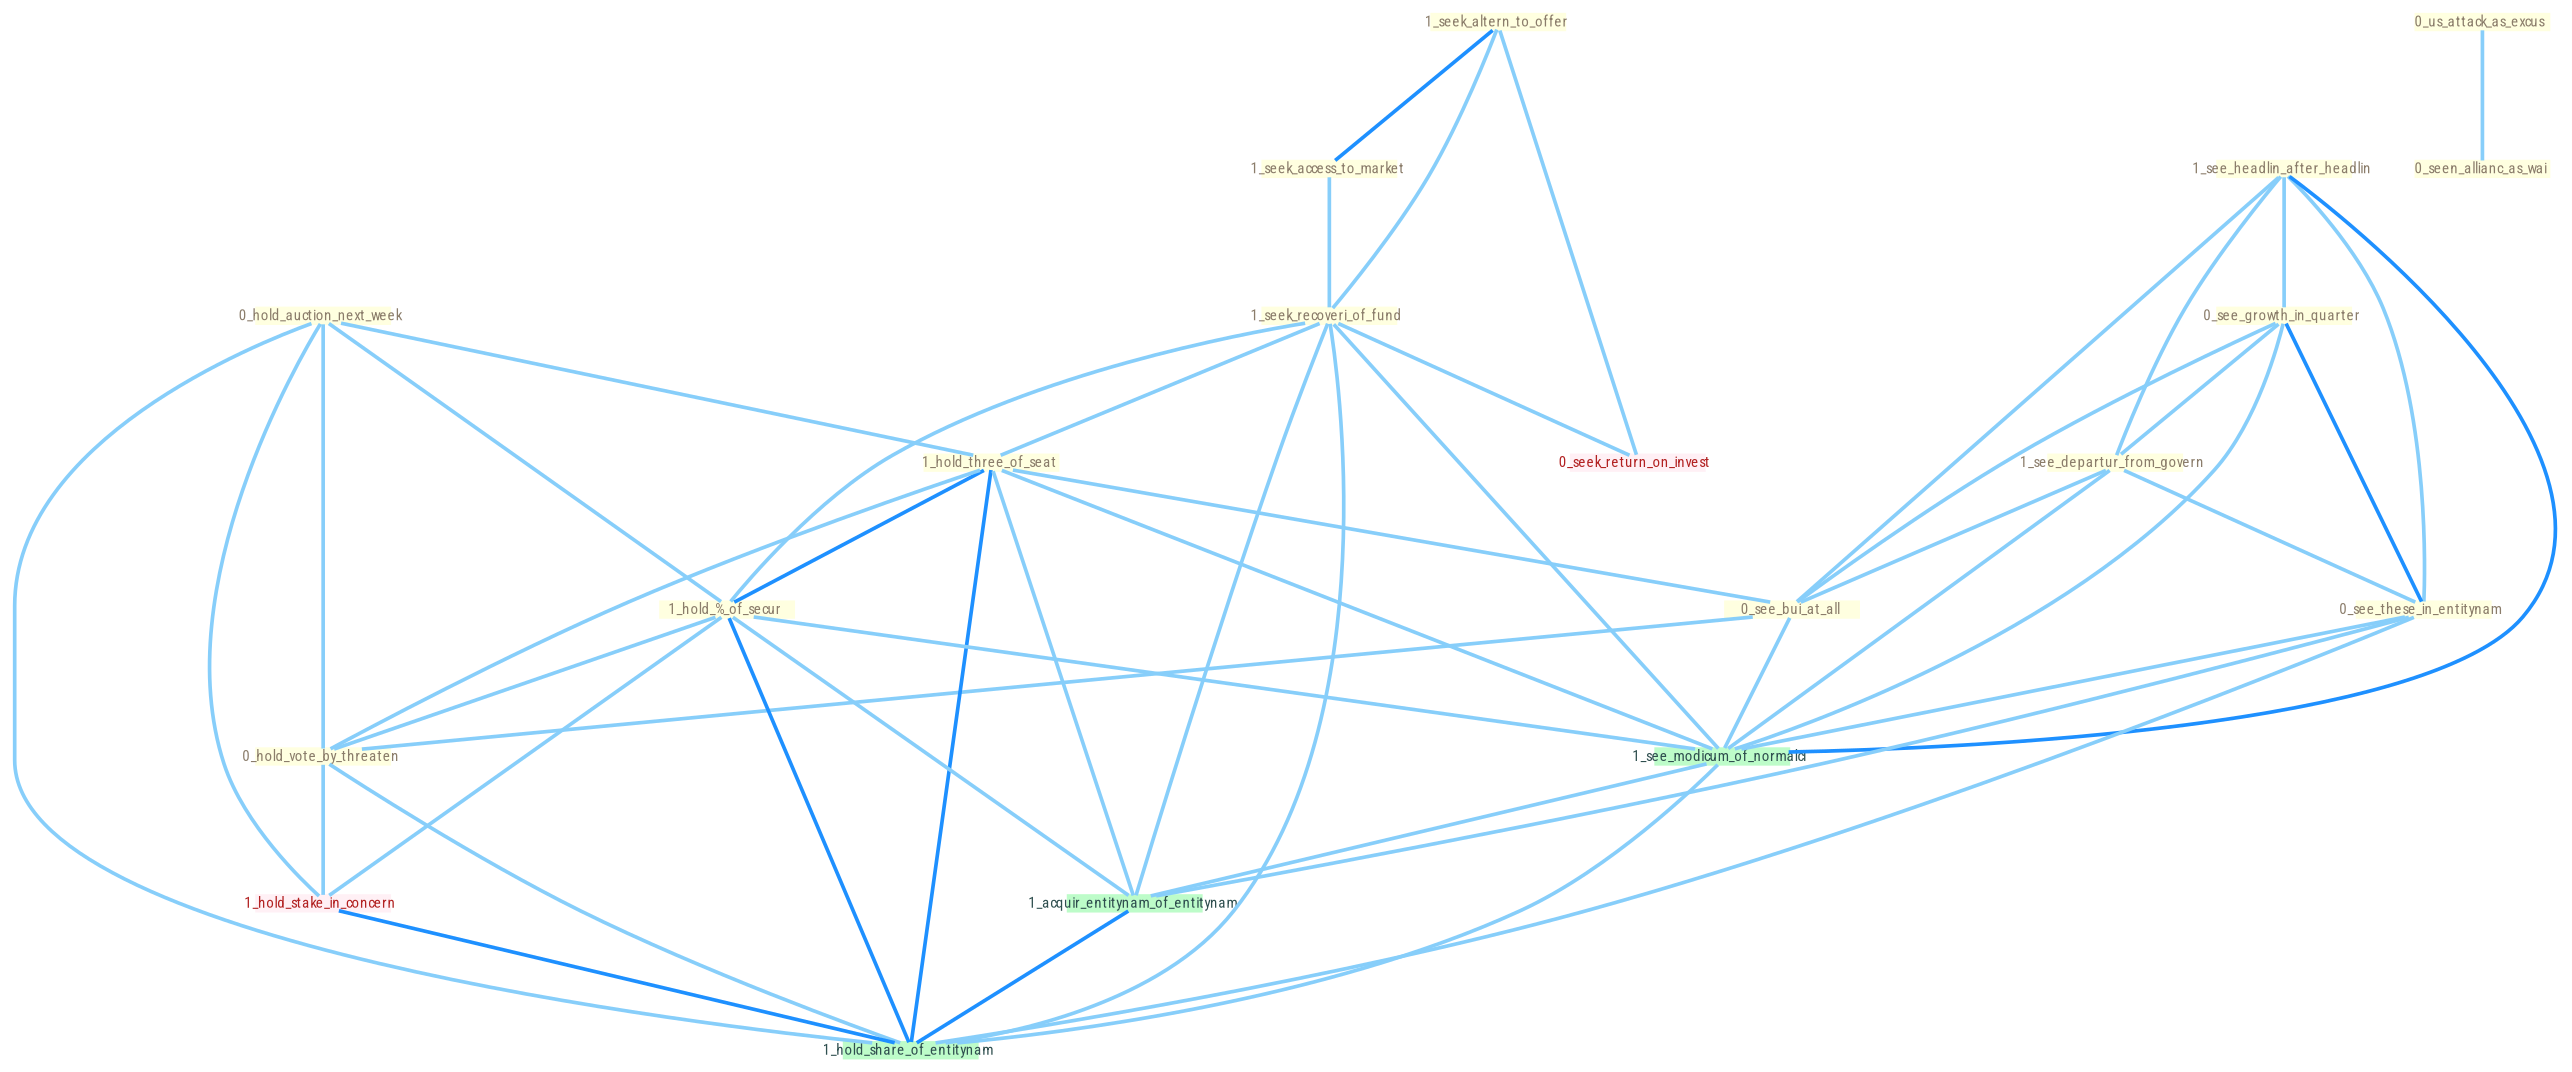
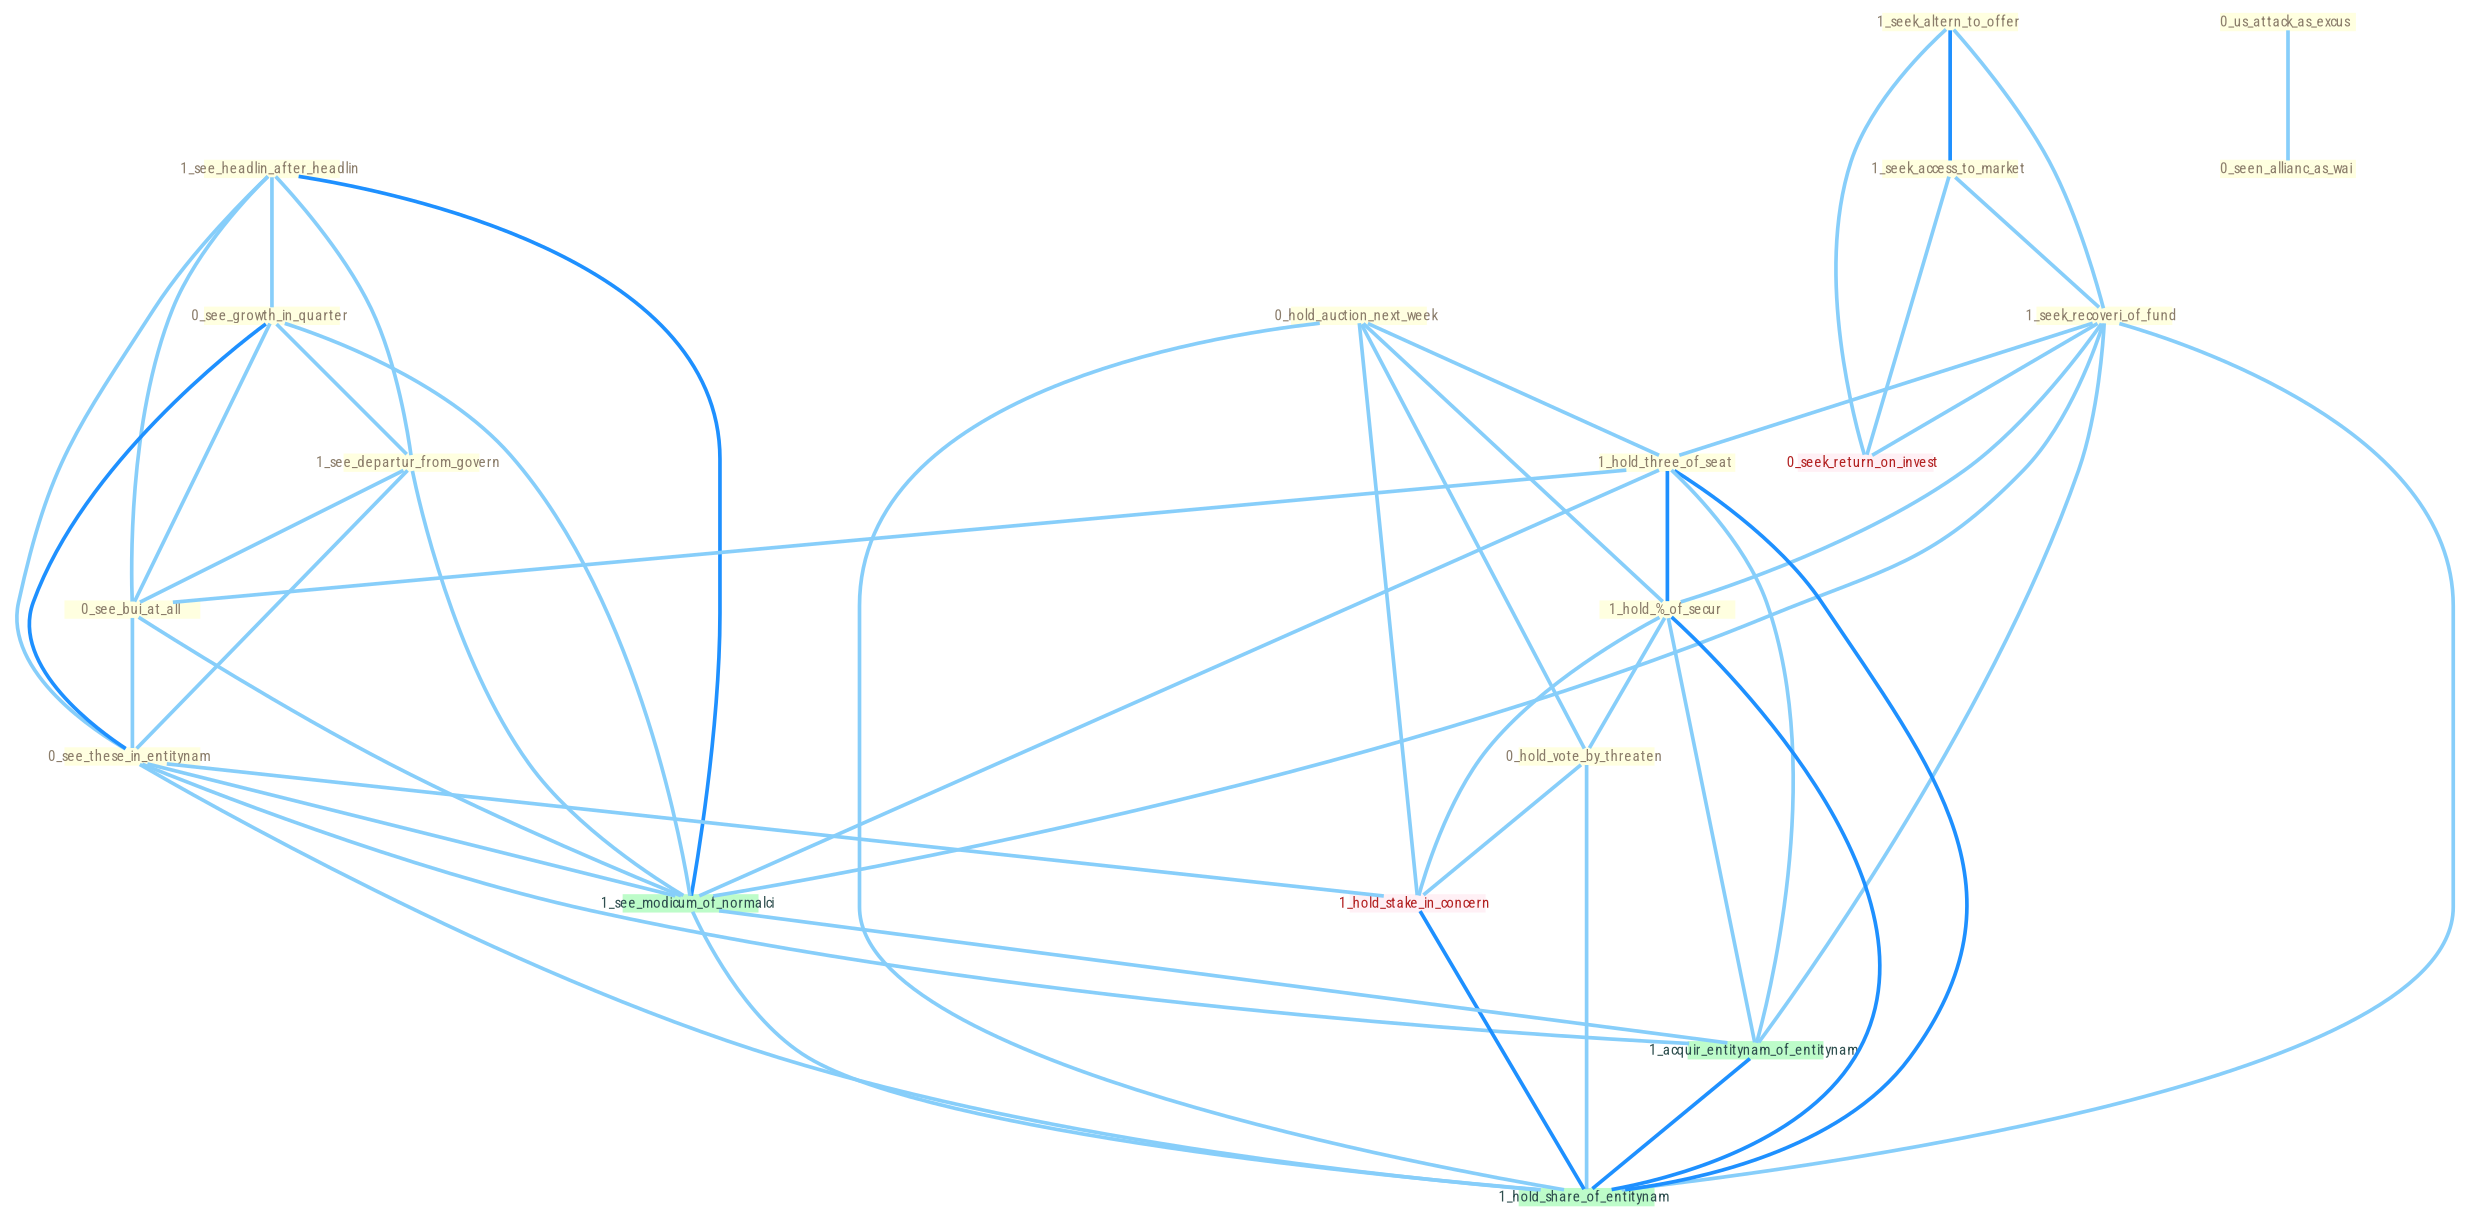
none -> (1908, 316)
(648, 594) -> none
(1023, 686) -> (132, 683)
(1271, 690) -> none
none -> (775, 830)
